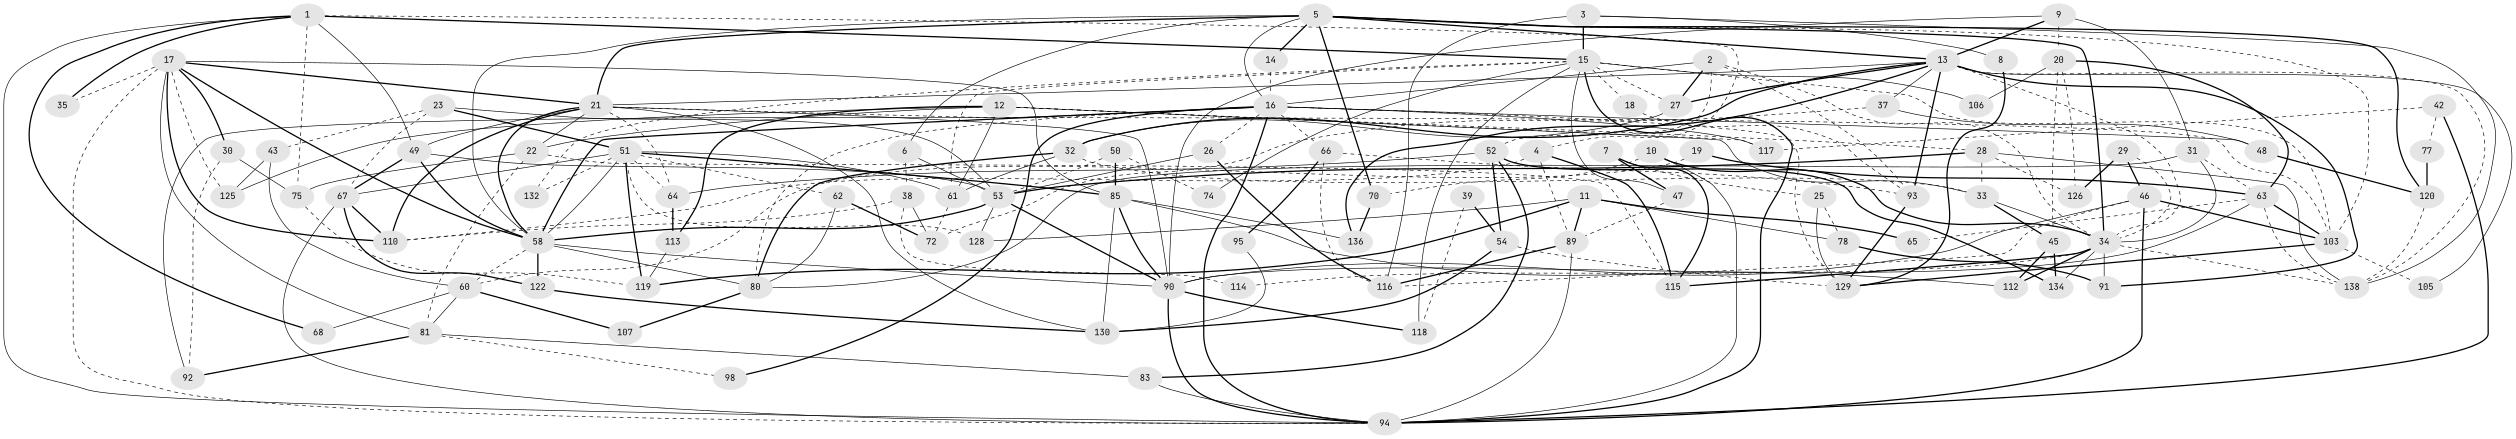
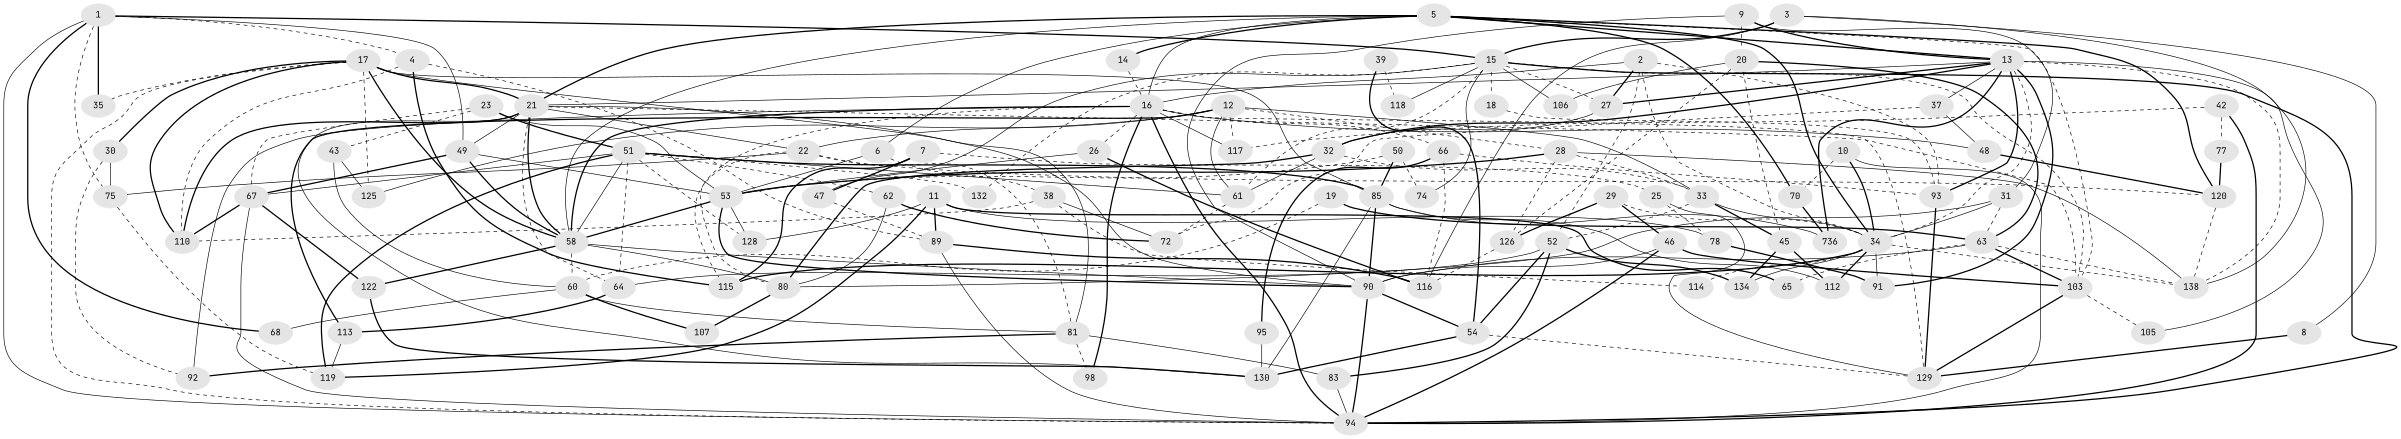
none -> (1510, 181)
none -> (1629, 224)
(1356, 242) -> (1830, 242)
(1772, 268) -> (1466, 265)
(1293, 313) -> (1420, 310)
